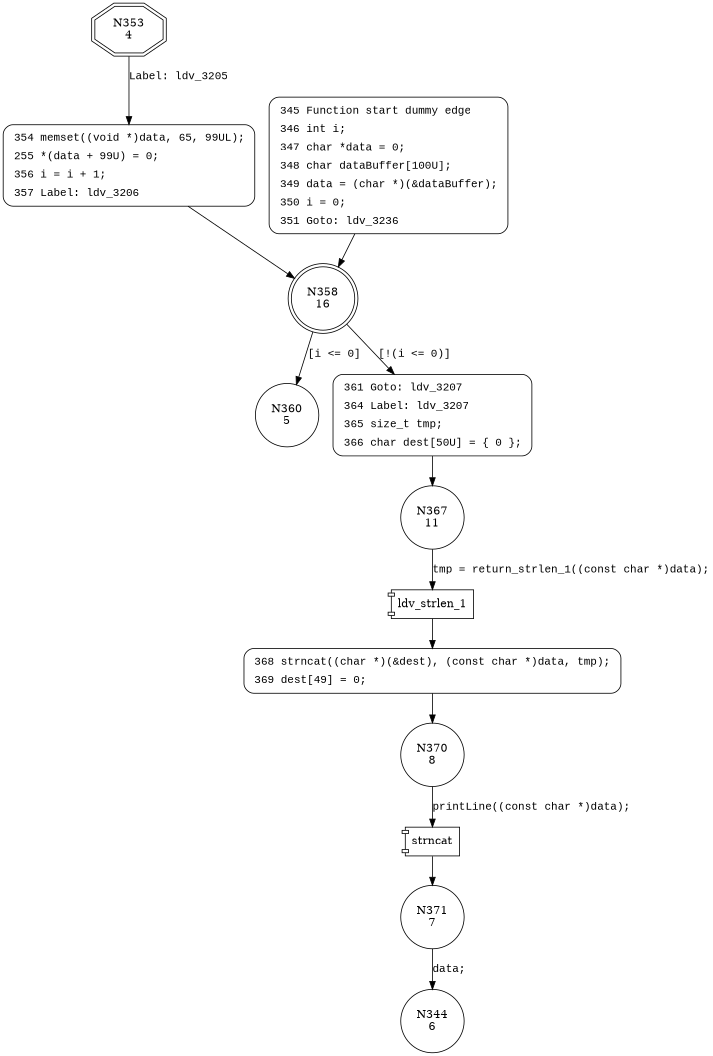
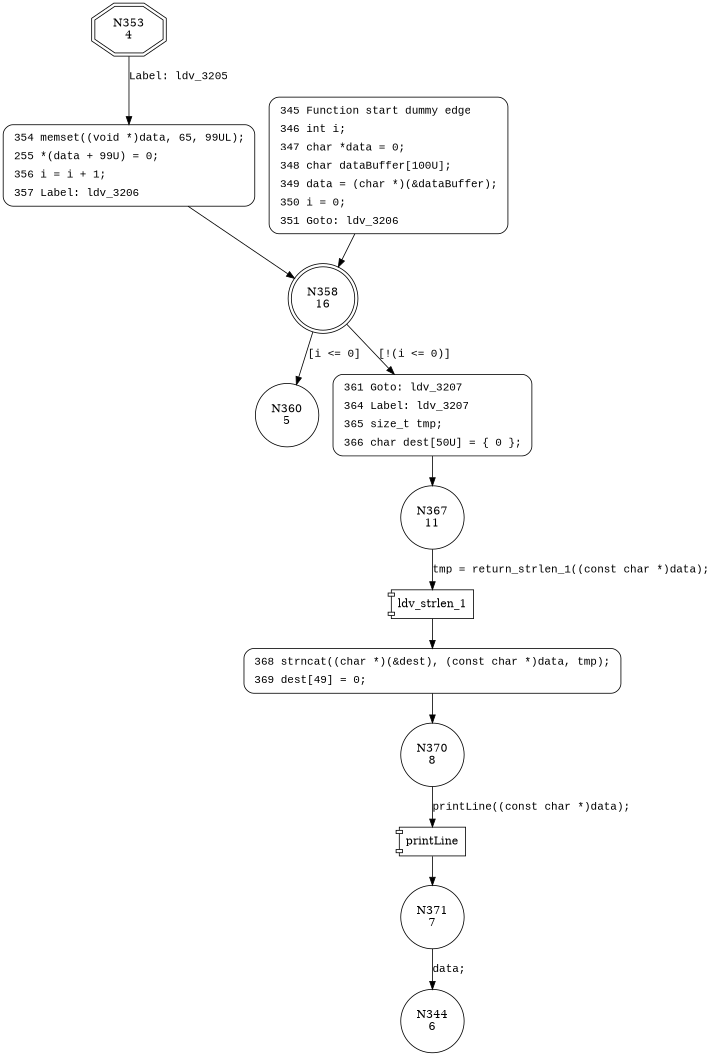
(353, 221) -> (353, 221)
(432, 842) -> (432, 842)
